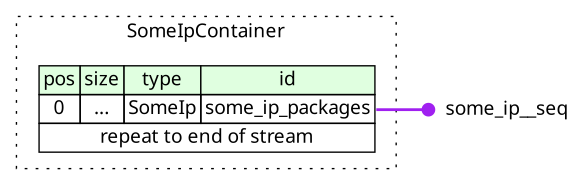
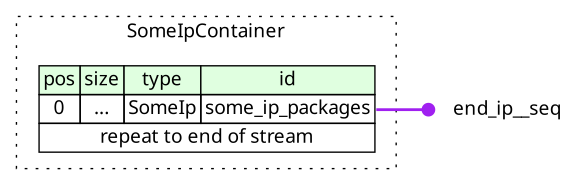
(507, 110) -> (507, 110)
